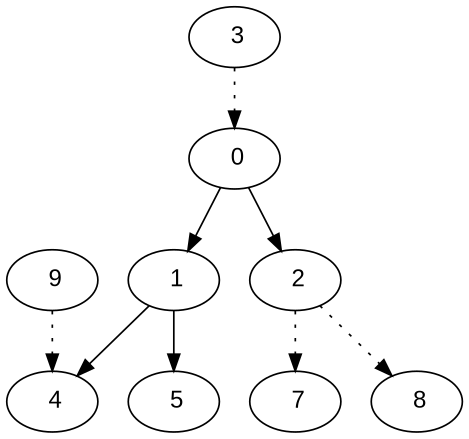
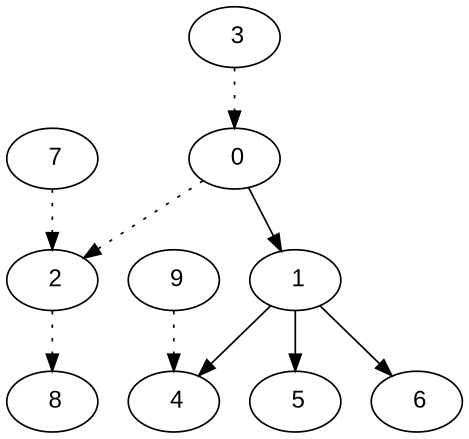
(261, 212) -> (150, 215)
(295, 333) -> (52, 211)
none -> (417, 402)
